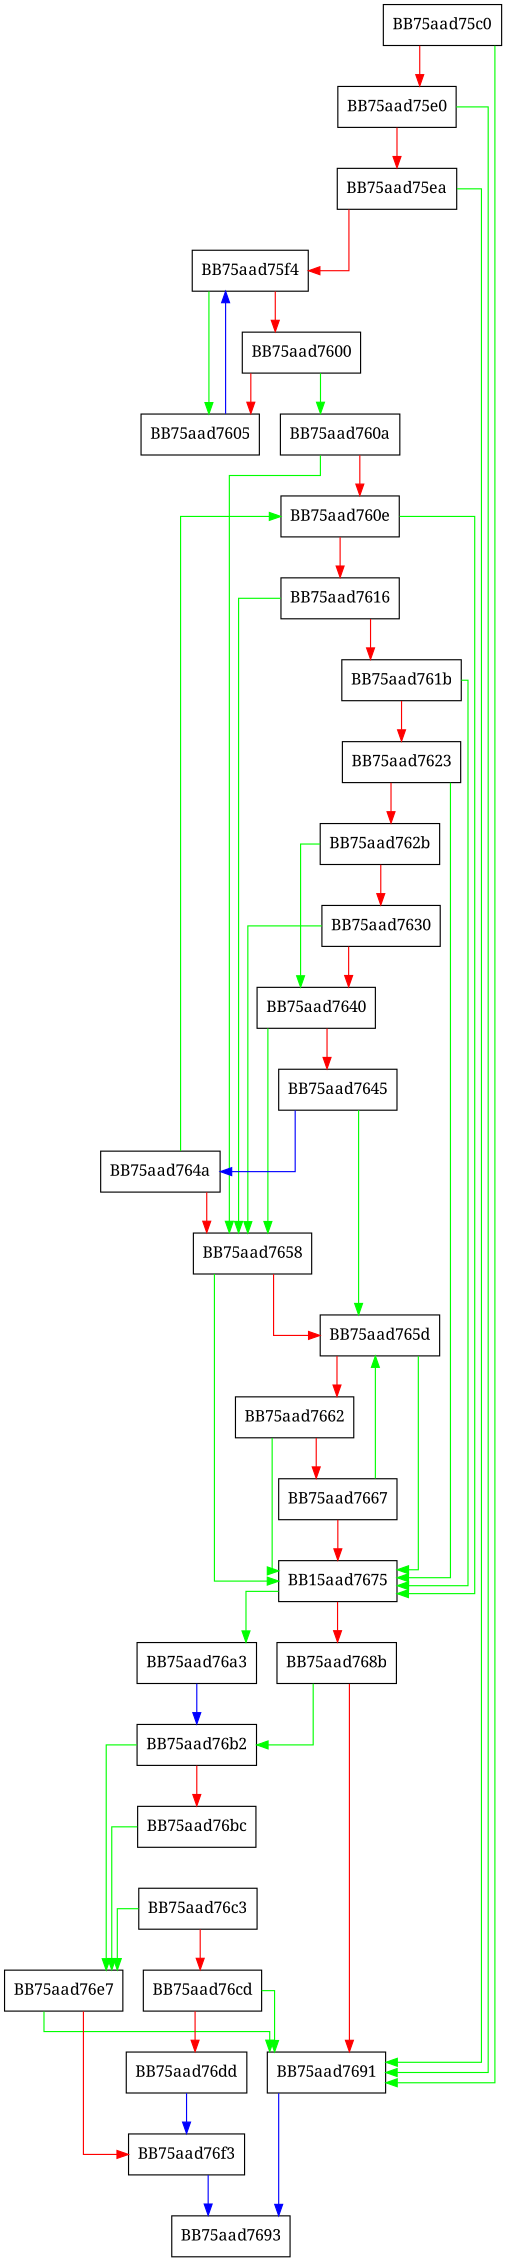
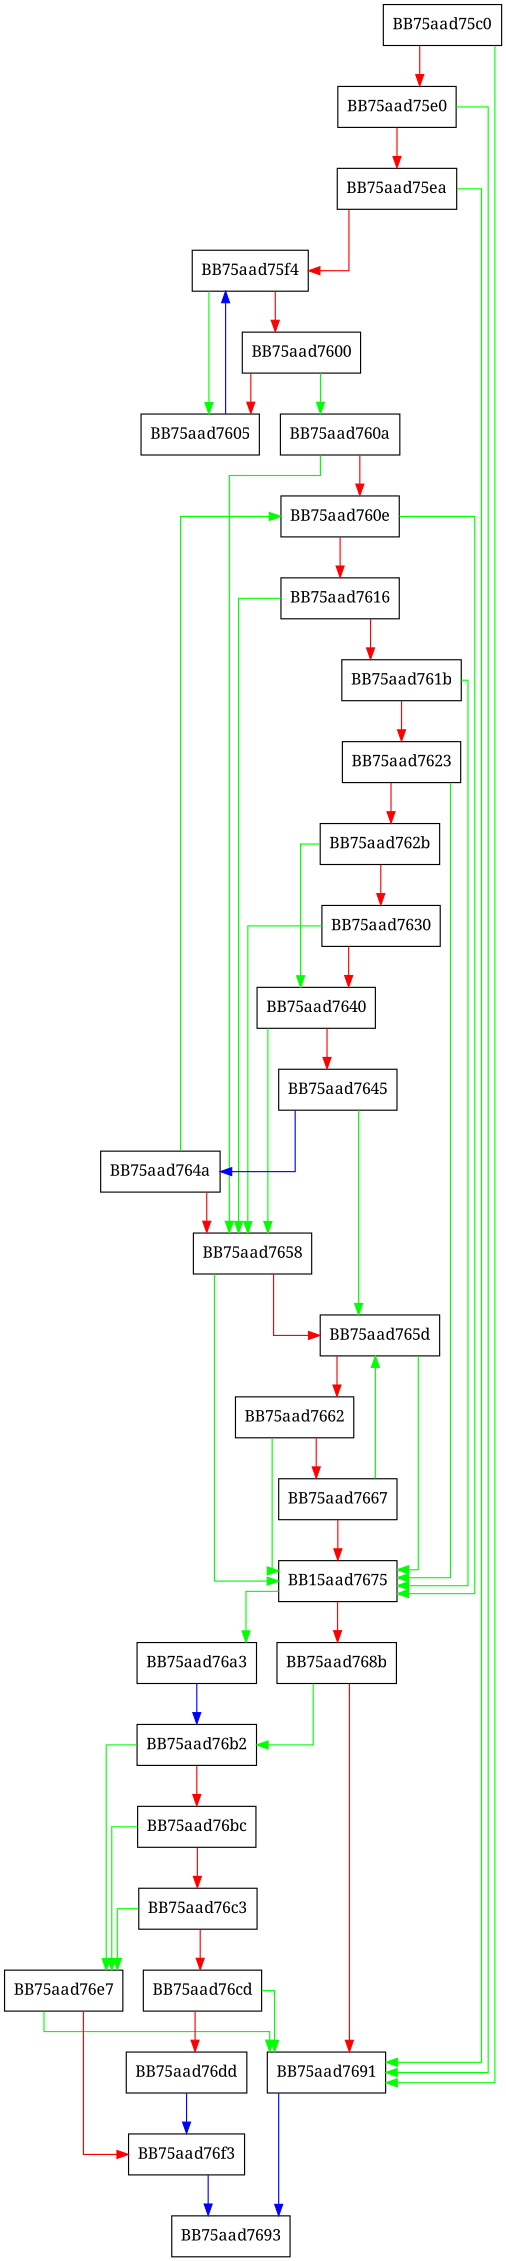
none -> (197, 1862)
